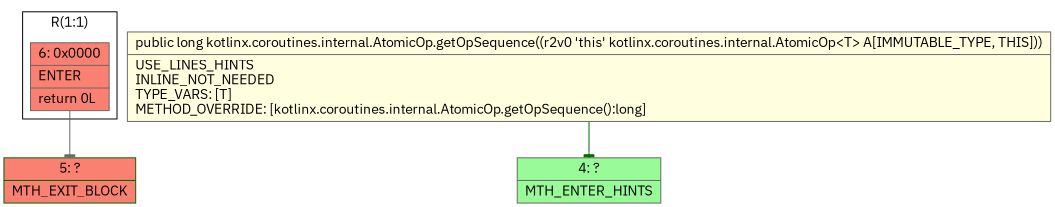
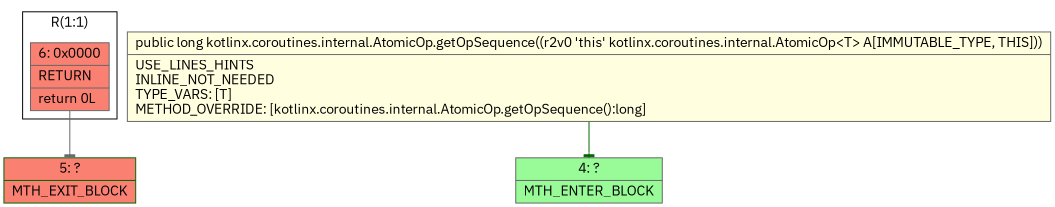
(60, 76) -> (65, 76)
(589, 191) -> (589, 191)
